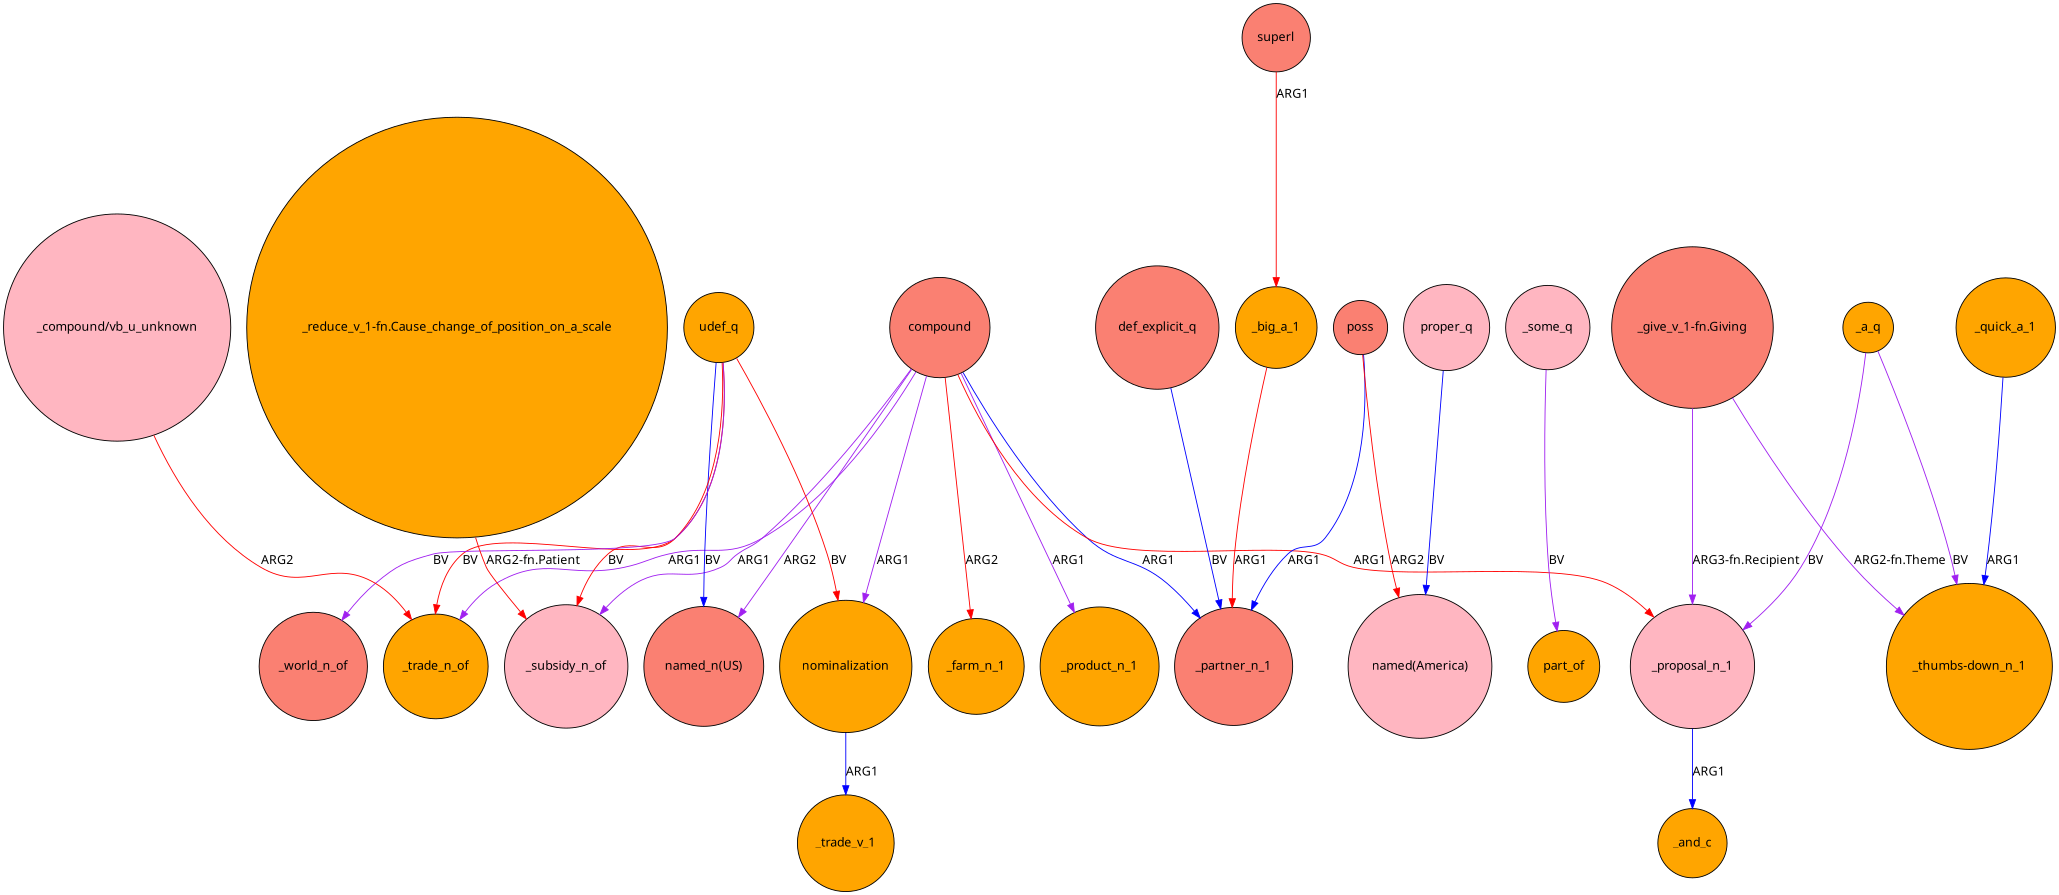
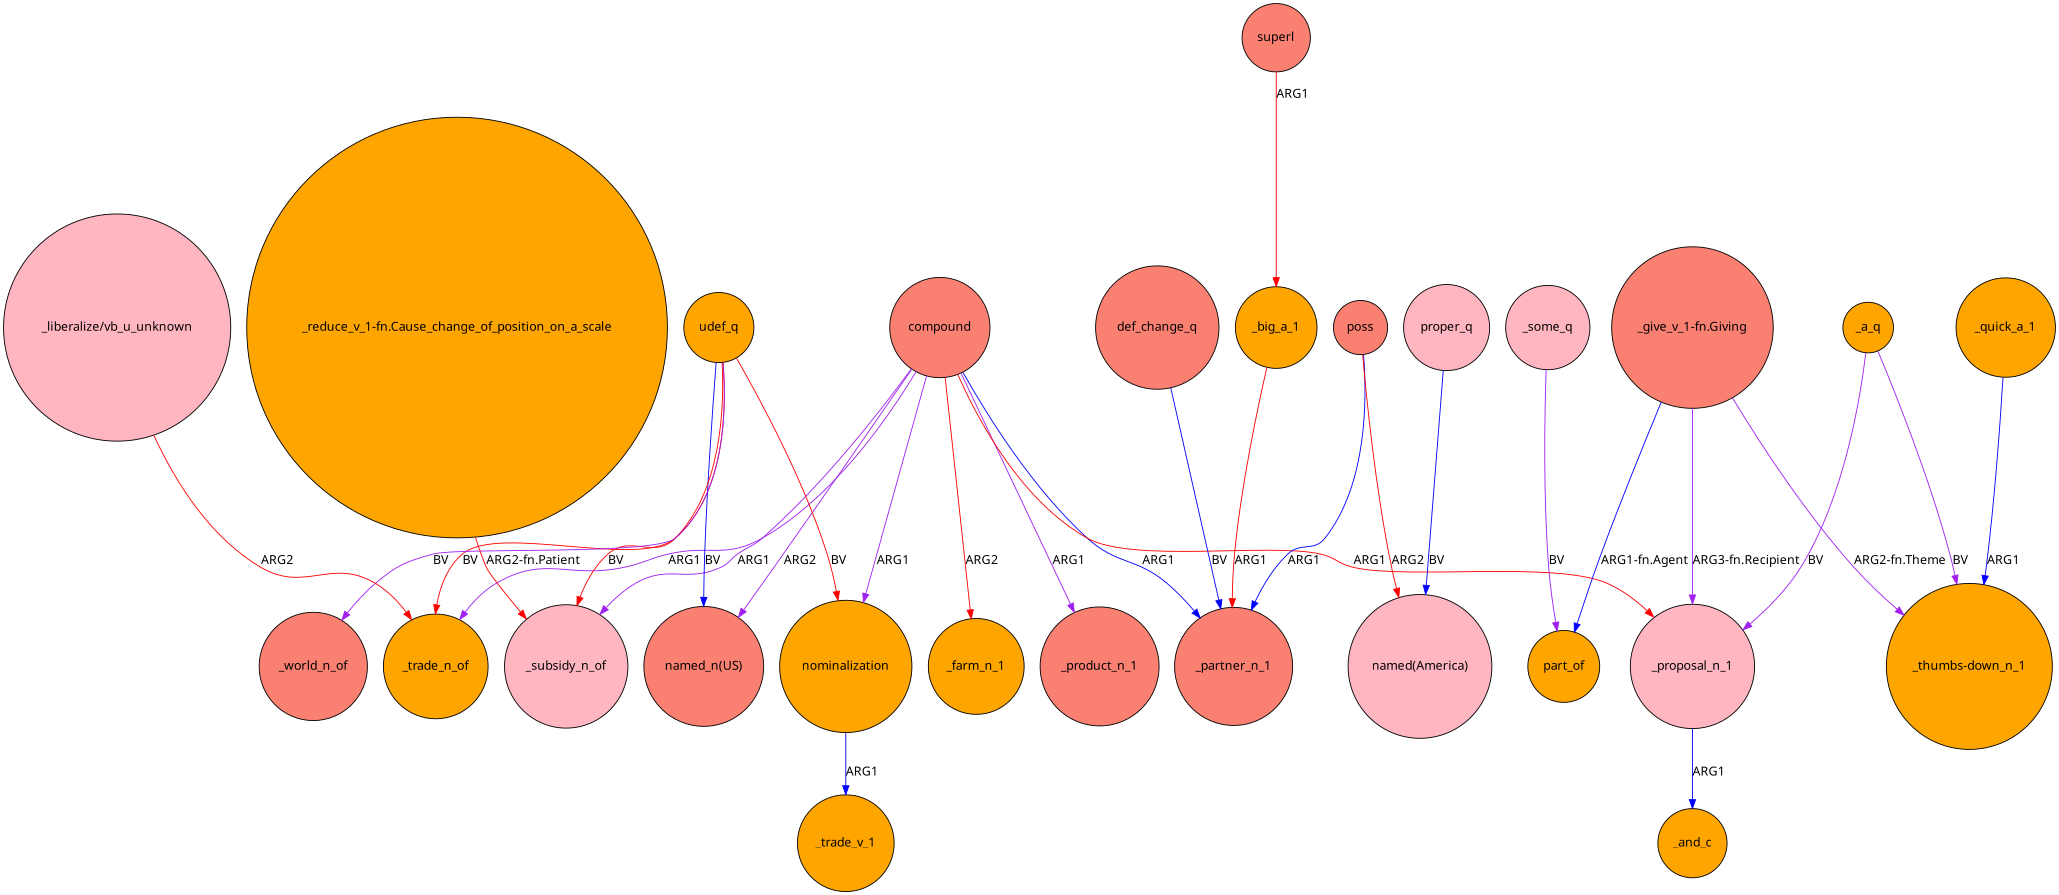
(117, 328) -> (117, 328)
(1157, 328) -> (1157, 328)
none -> (1617, 512)
(1100, 666) -> (1100, 666)
